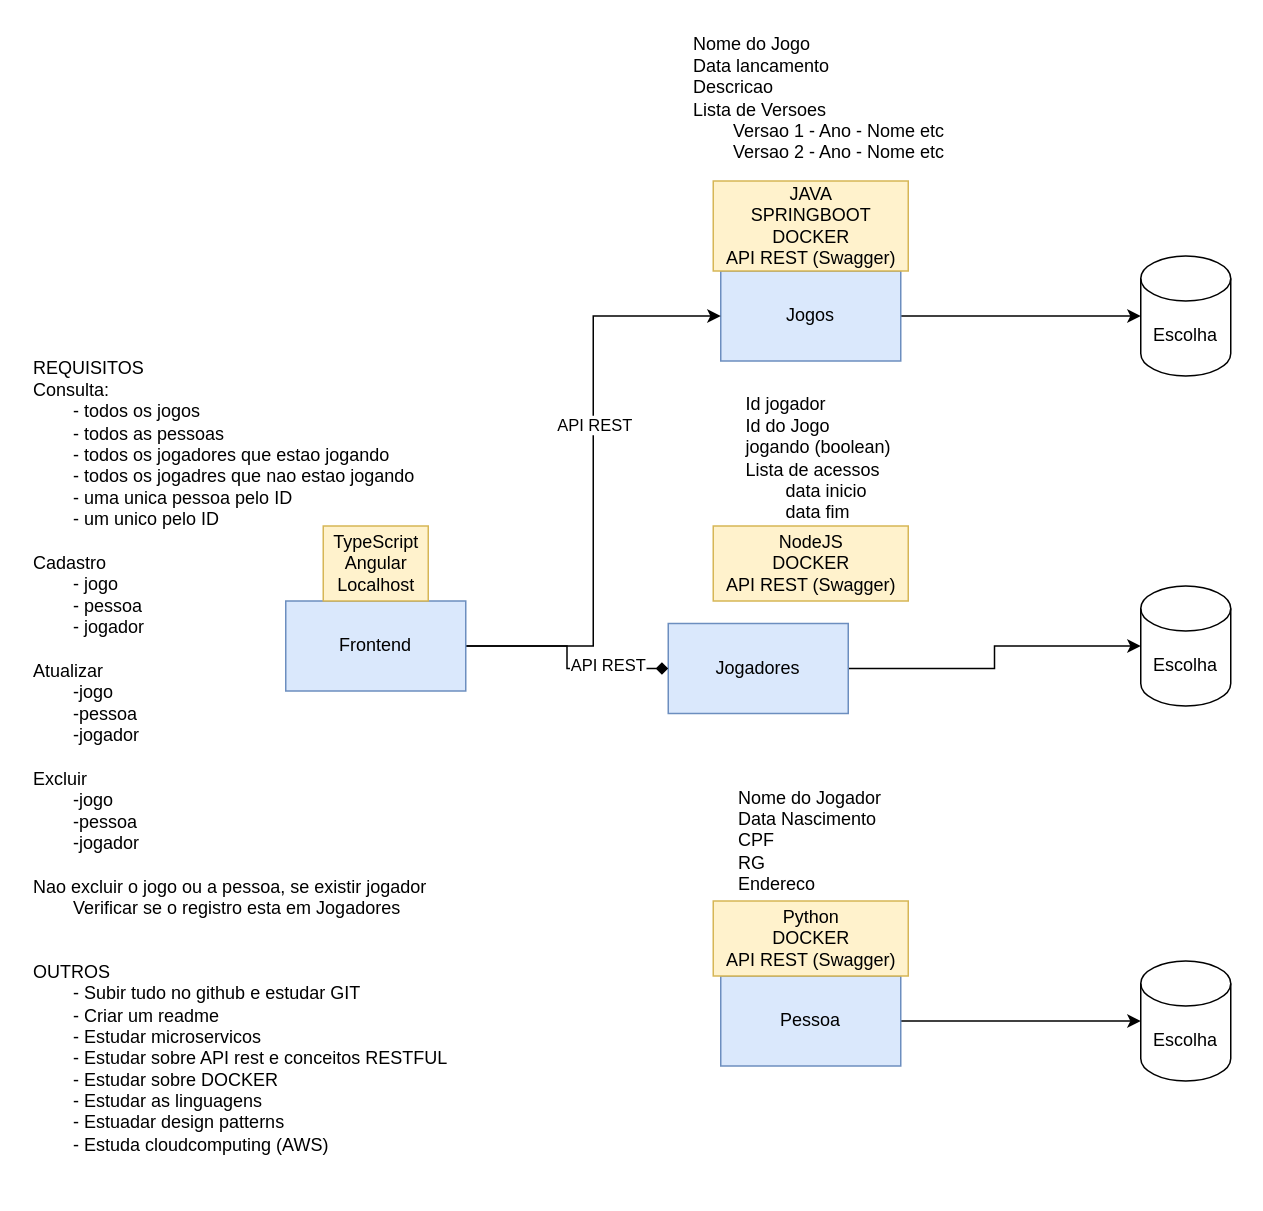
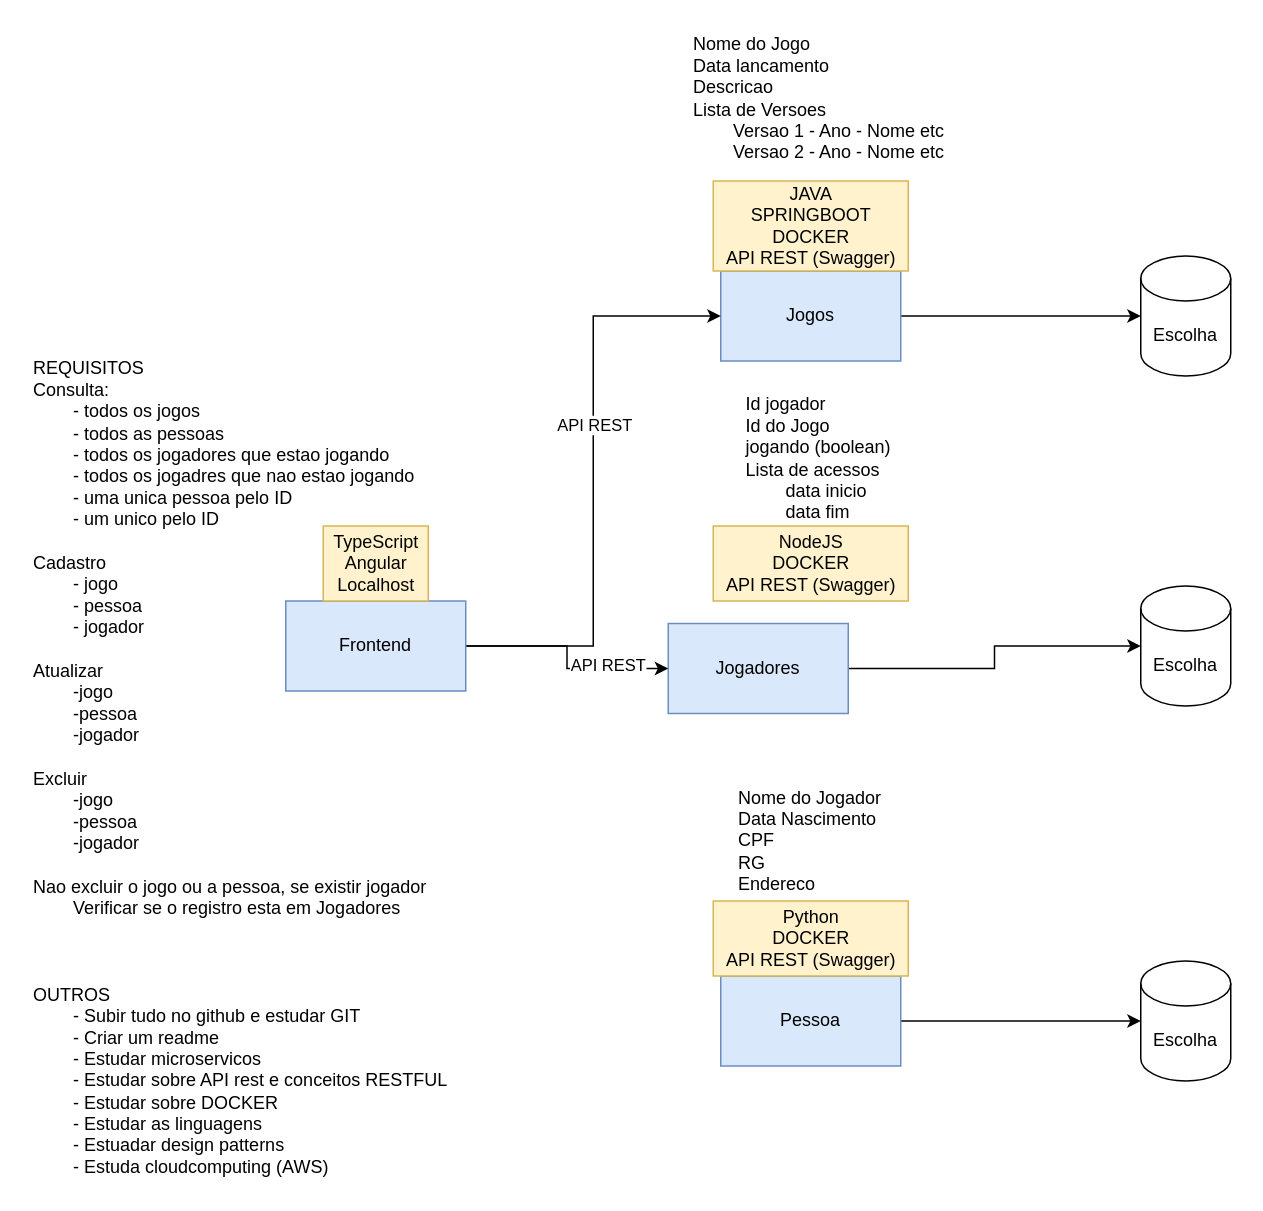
(656, 668) -> (657, 668)
(248, 1058) -> (248, 1081)
